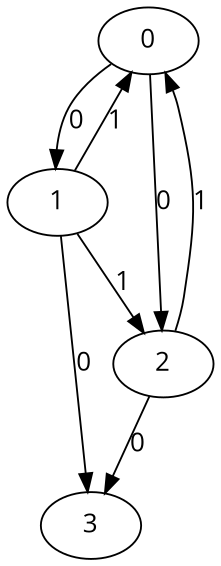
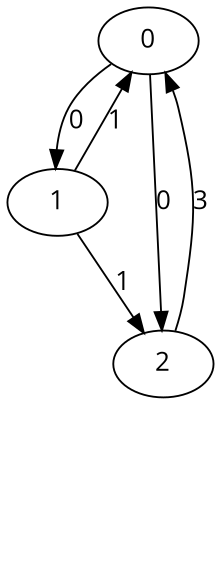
(201, 202) -> (201, 202)
(91, 526) -> none
